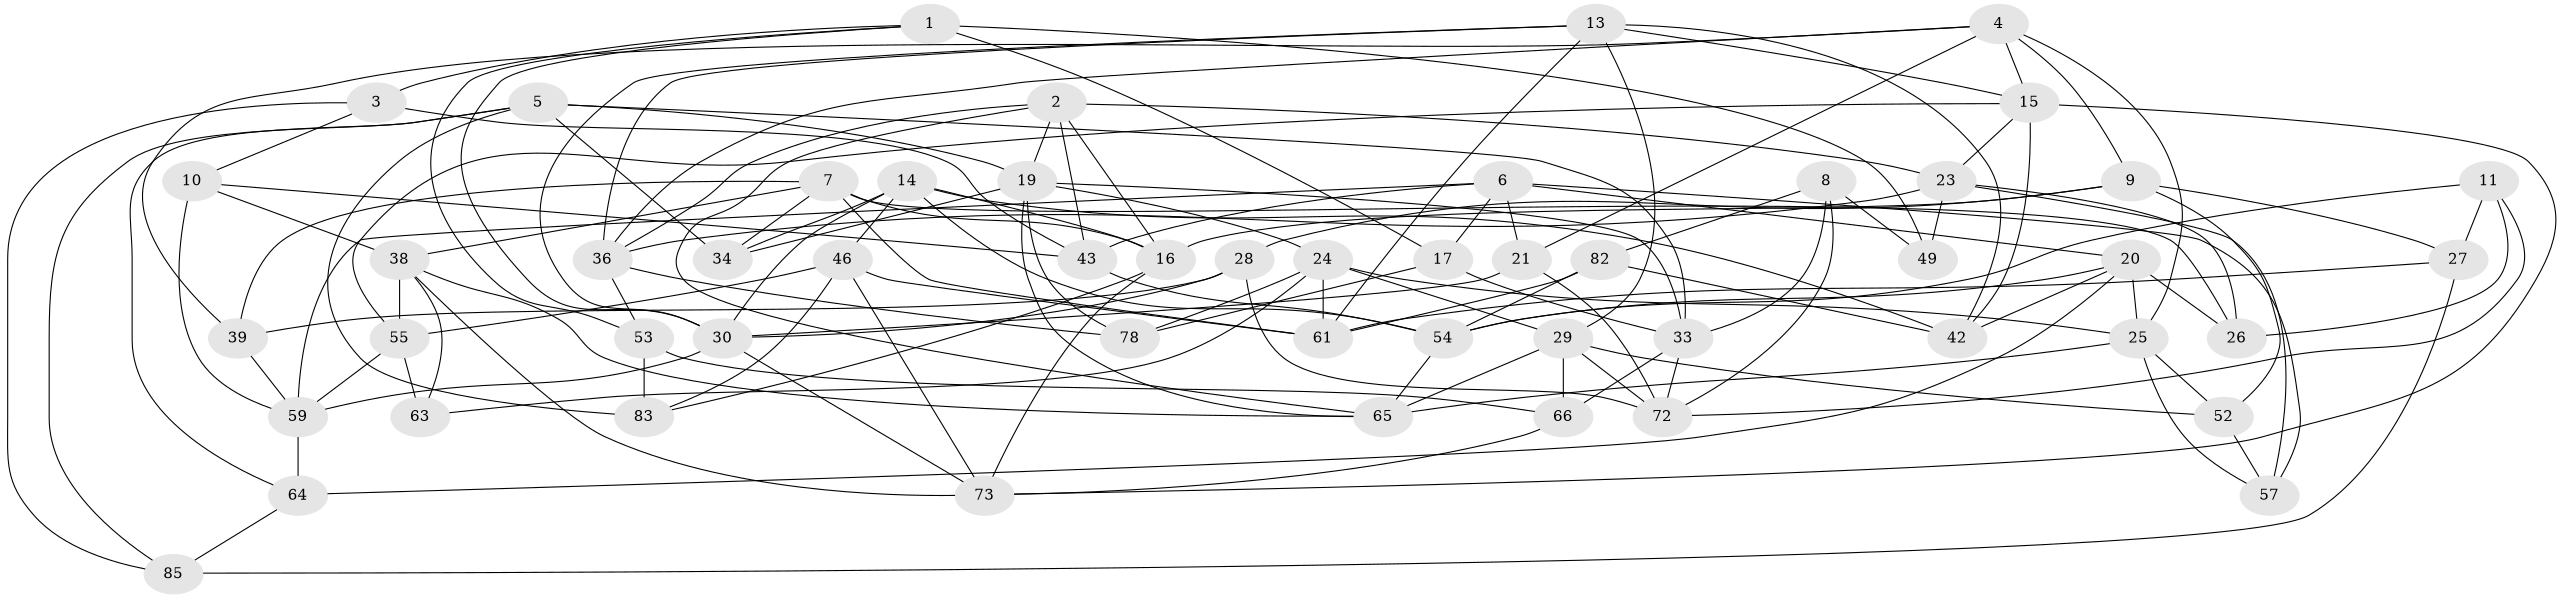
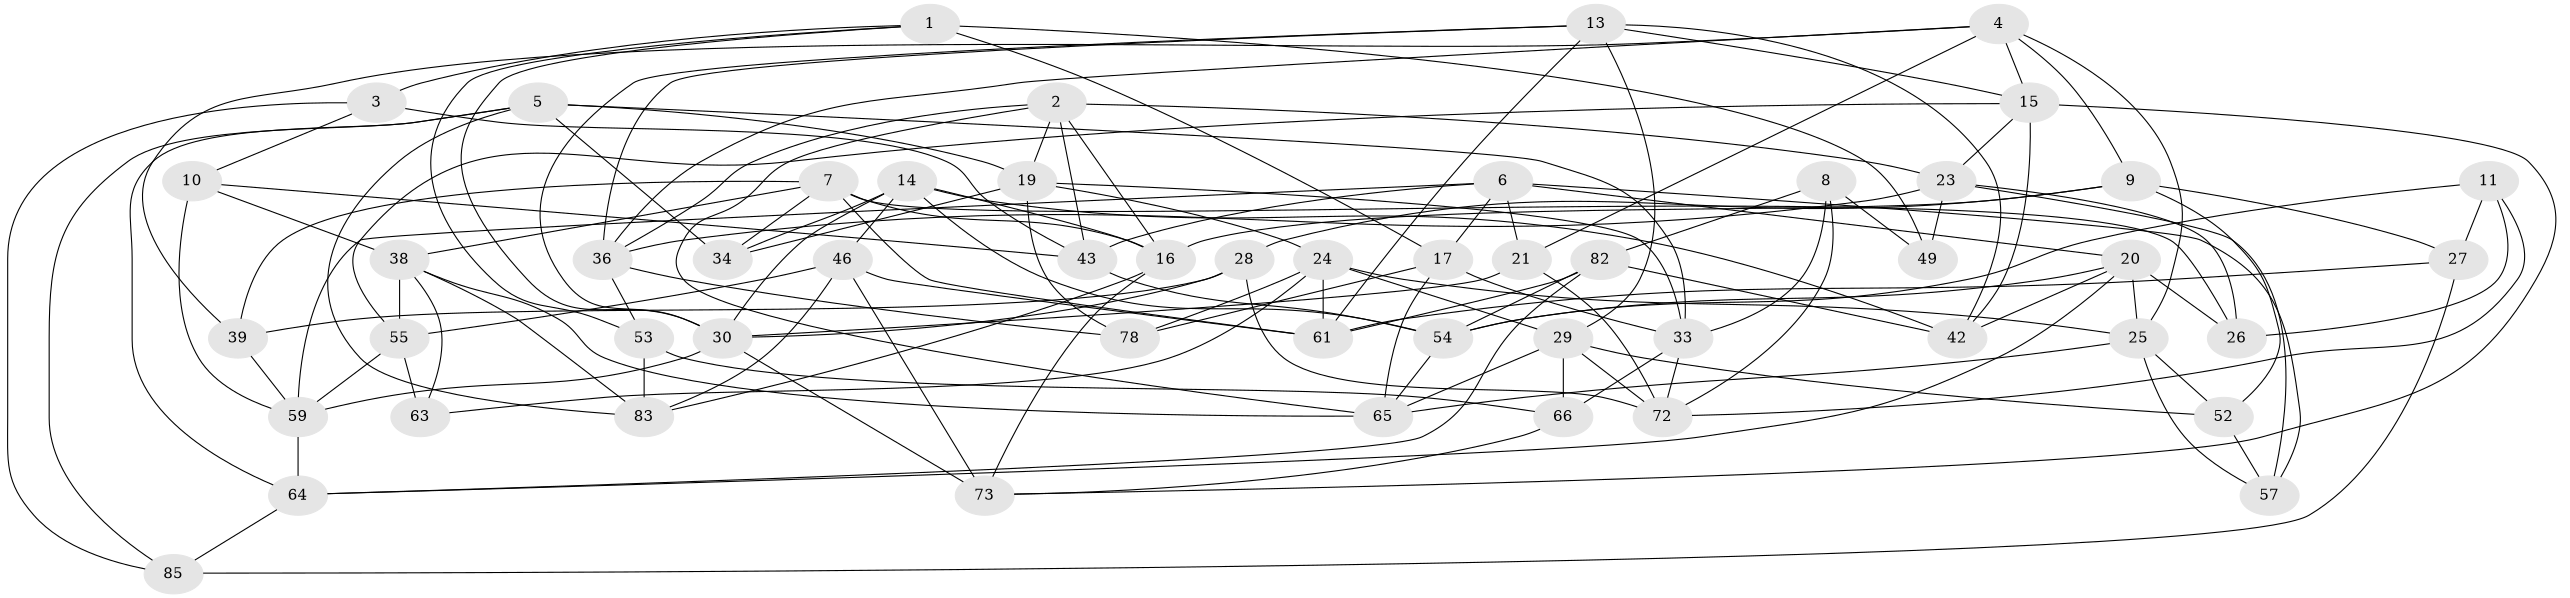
(1100, 363) -> (1398, 334)
(656, 456) -> (530, 328)
none -> (1222, 457)
